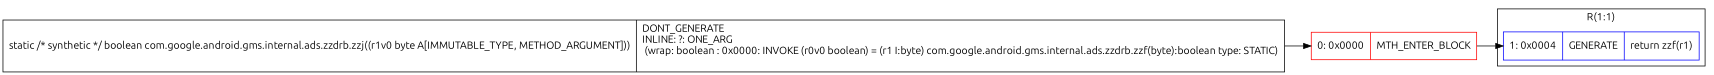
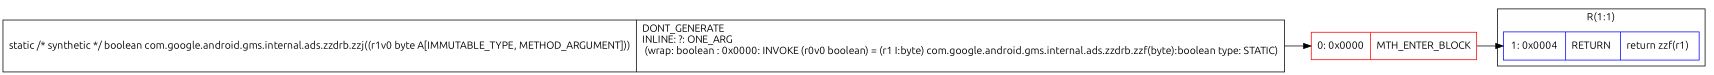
(1593, 46) -> (1591, 46)
